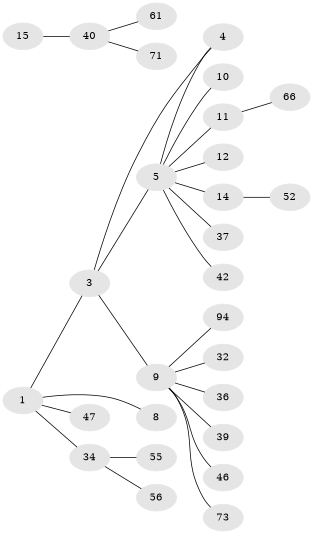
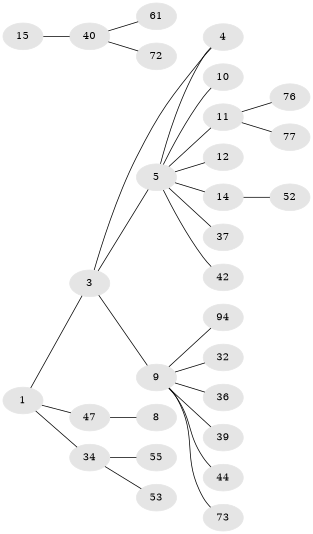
(156, 56) -> (156, 56)
(290, 97) -> (290, 97)
none -> (290, 137)
(93, 395) -> (123, 418)
(223, 478) -> (223, 478)
(156, 498) -> (156, 498)
